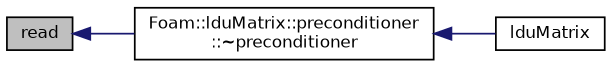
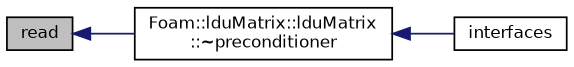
(284, 34) -> (263, 34)
(550, 34) -> (511, 34)
